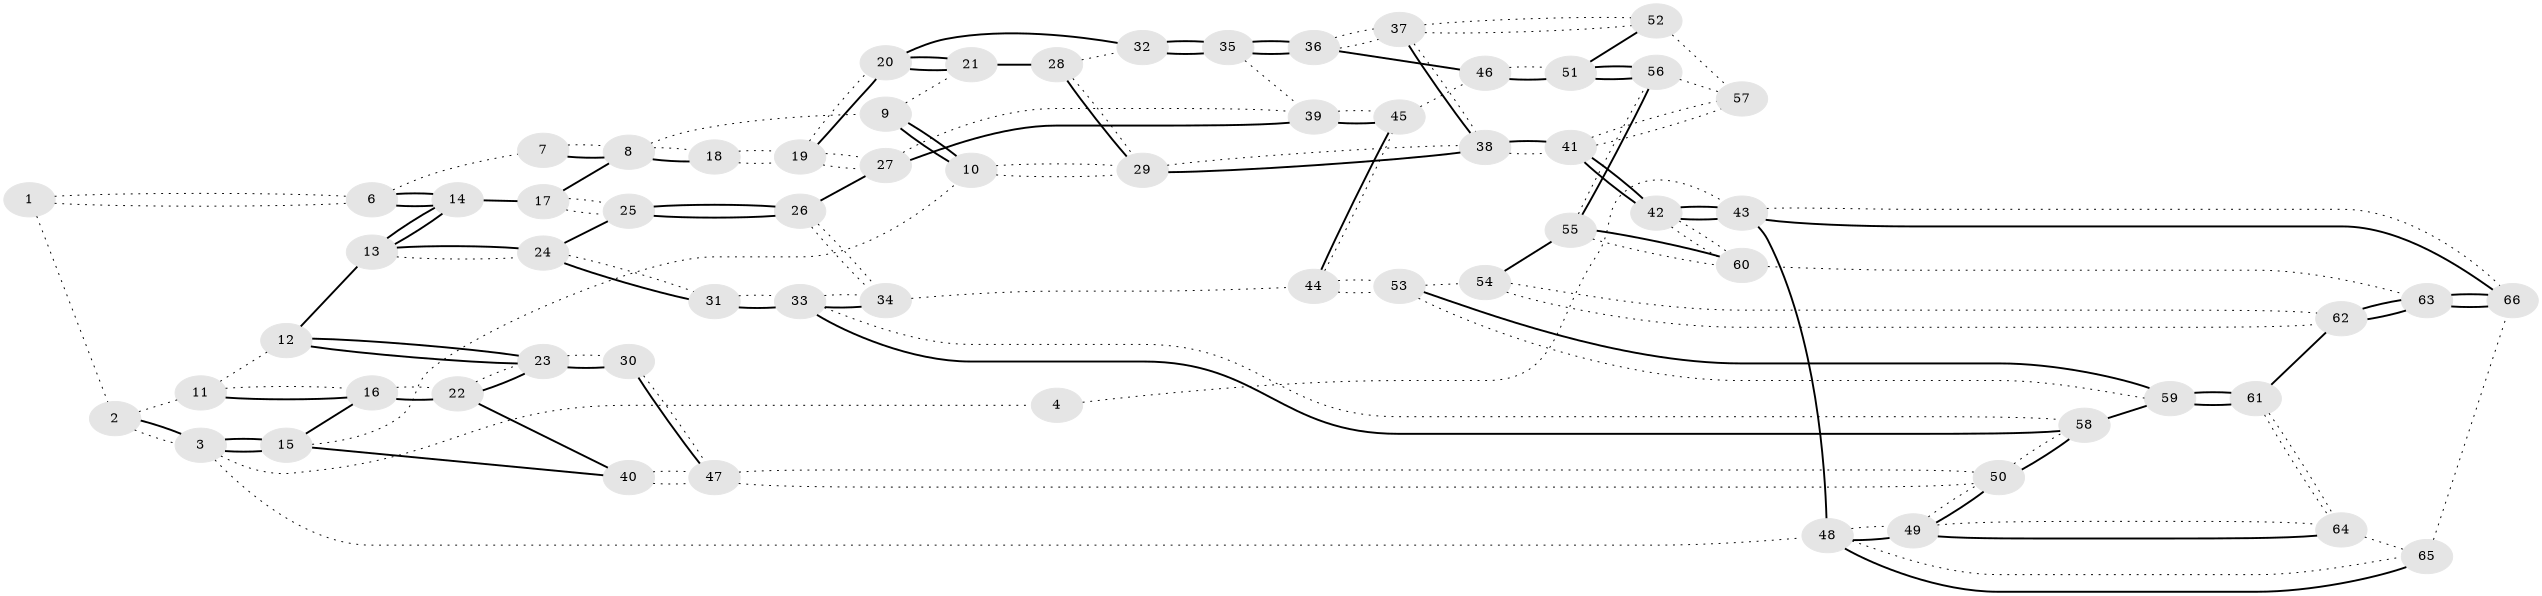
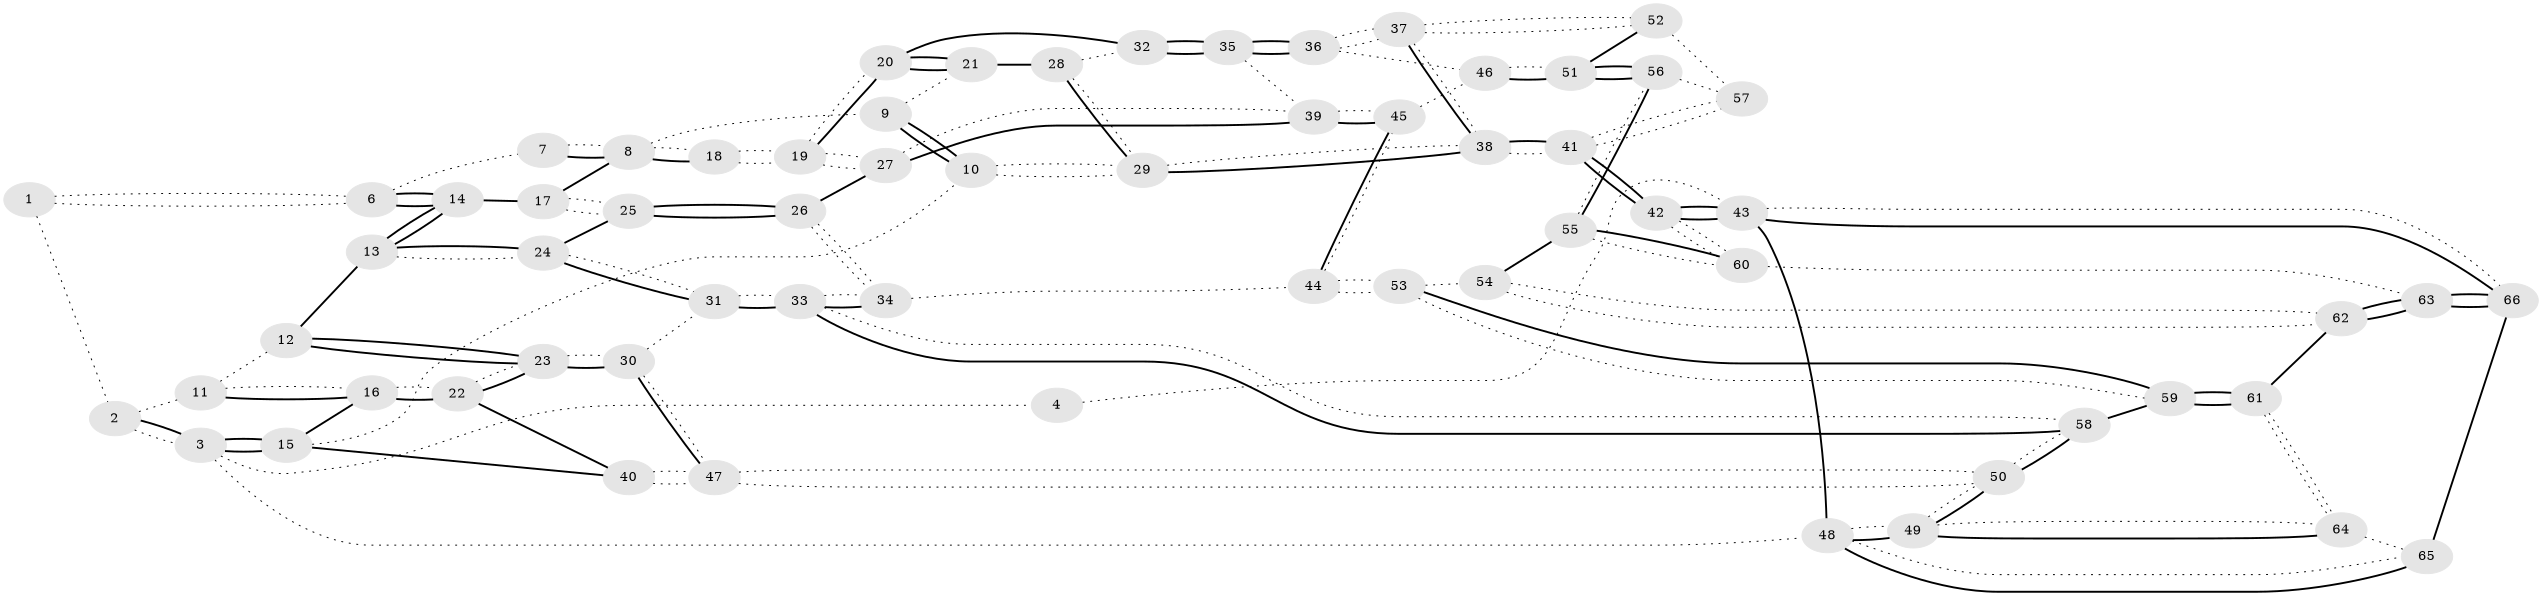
(1399, 60) -> (1399, 60)
none -> (672, 332)
(2470, 429) -> (2470, 429)
